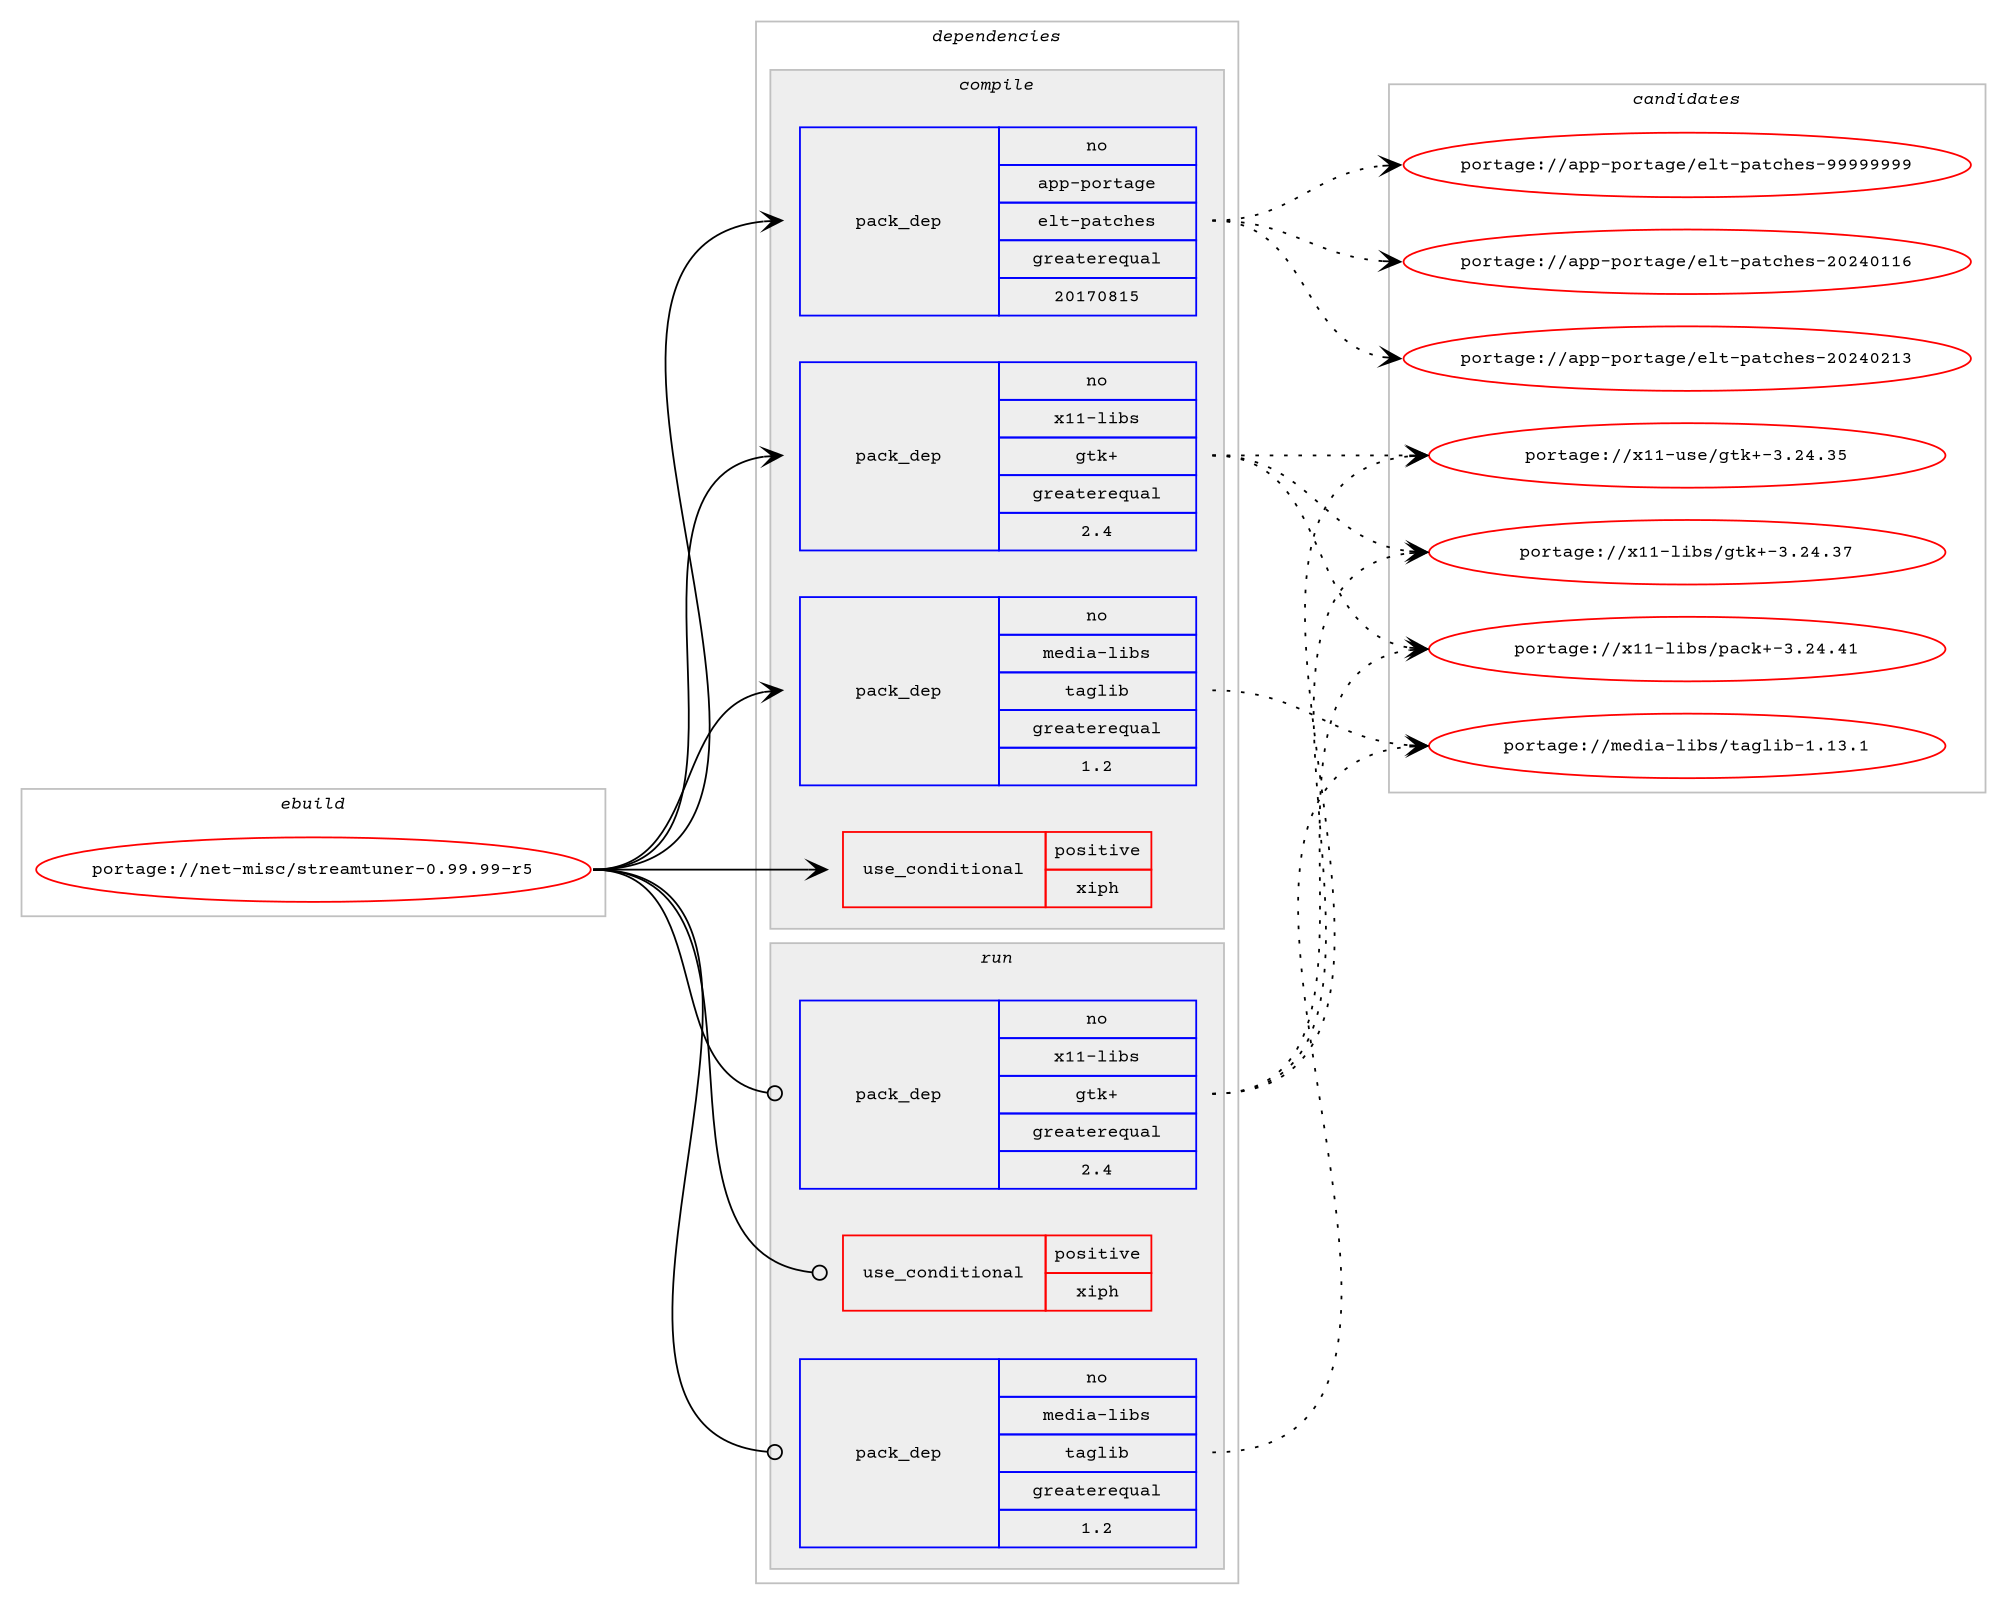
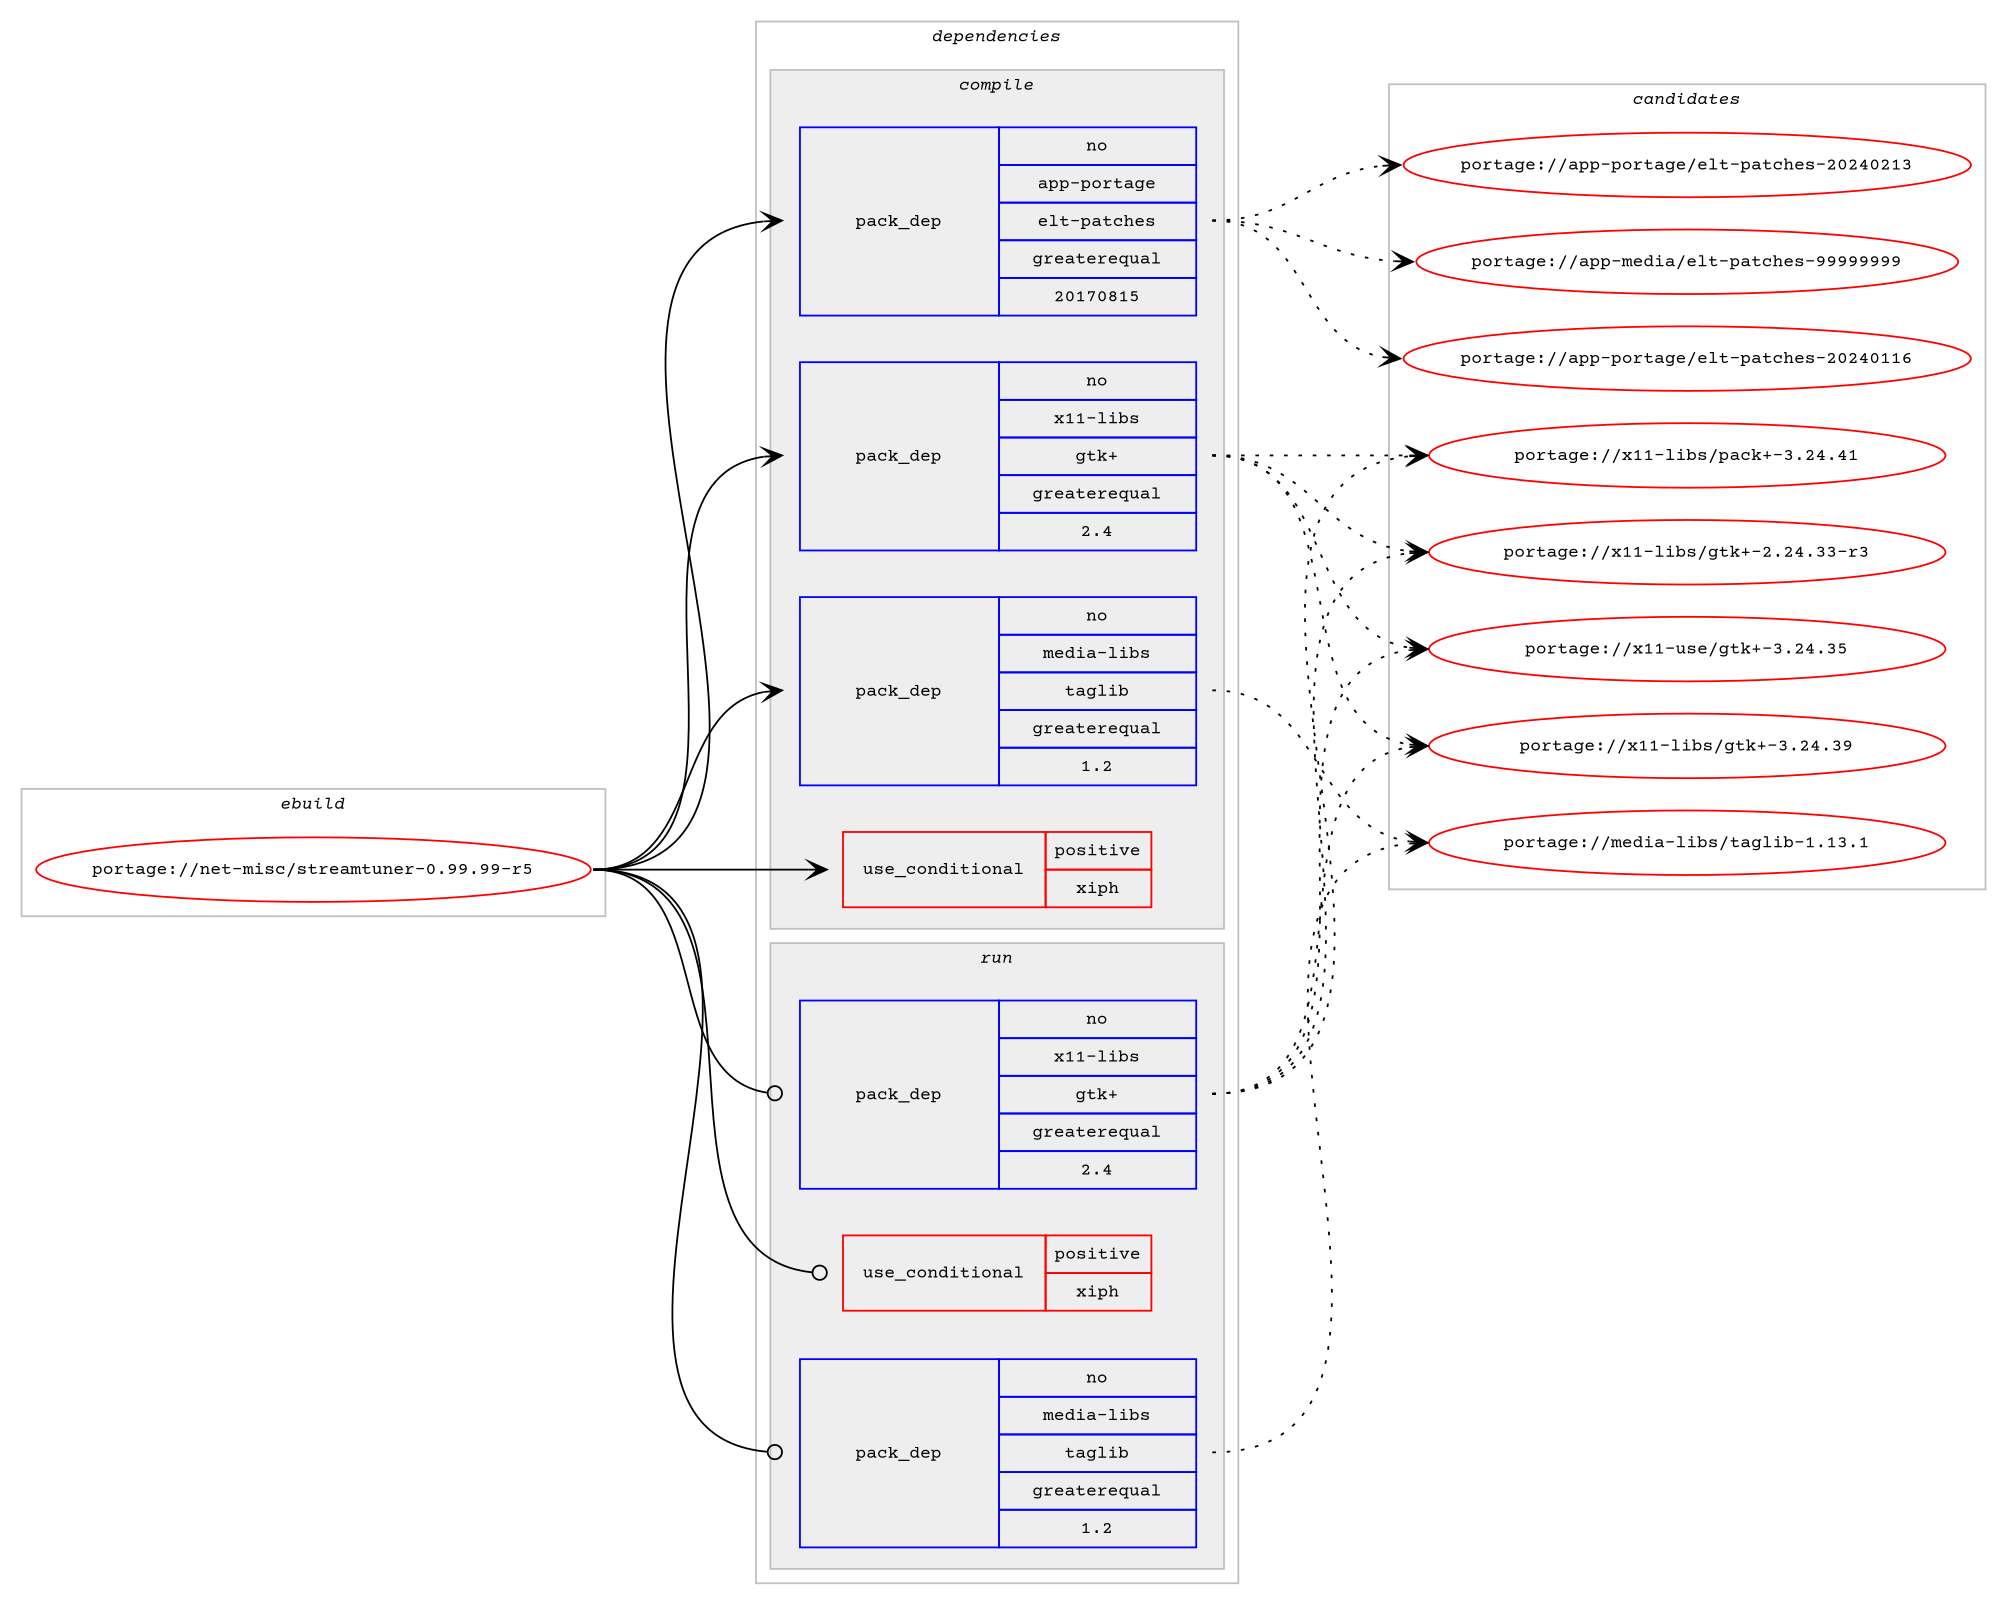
(1687, 165) -> (1687, 262)
none -> (1687, 552)
(1687, 552) -> (1687, 746)
